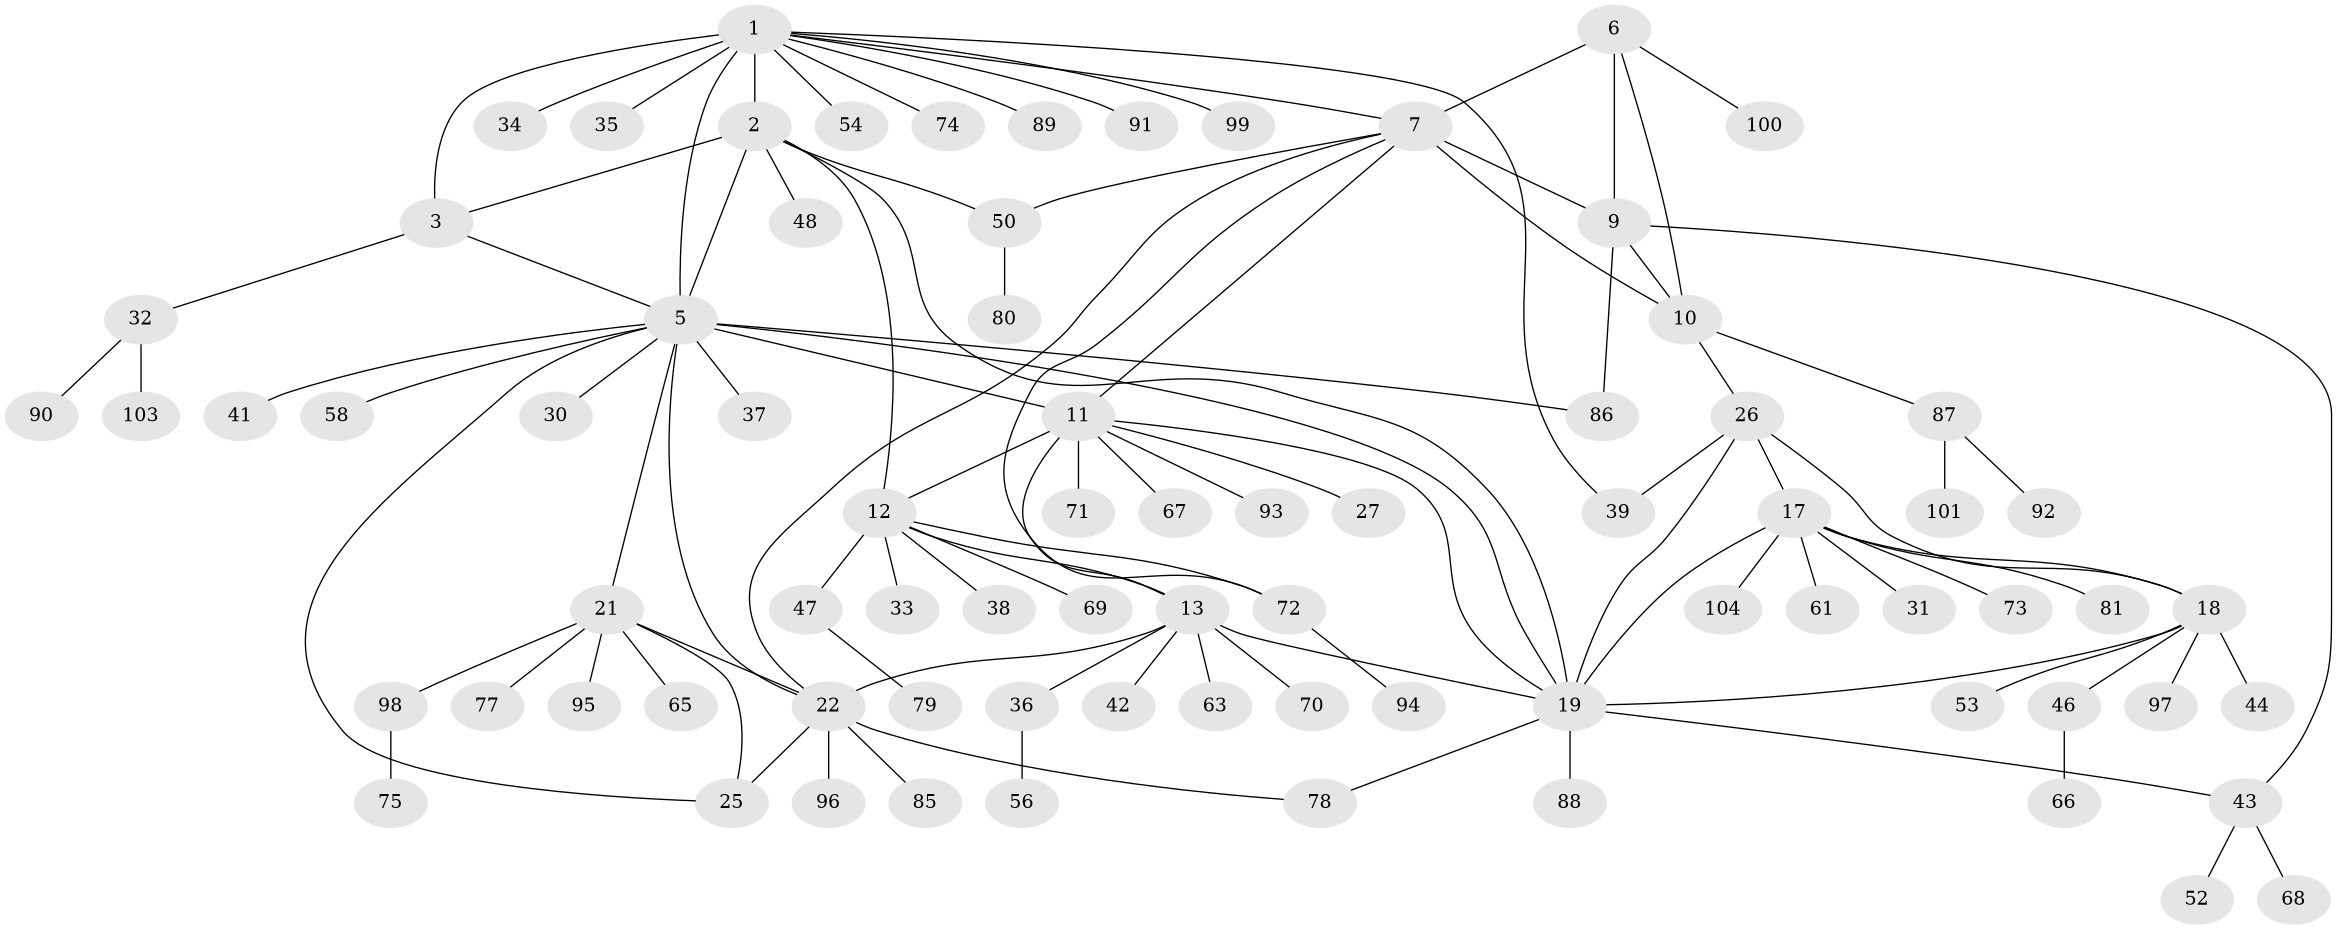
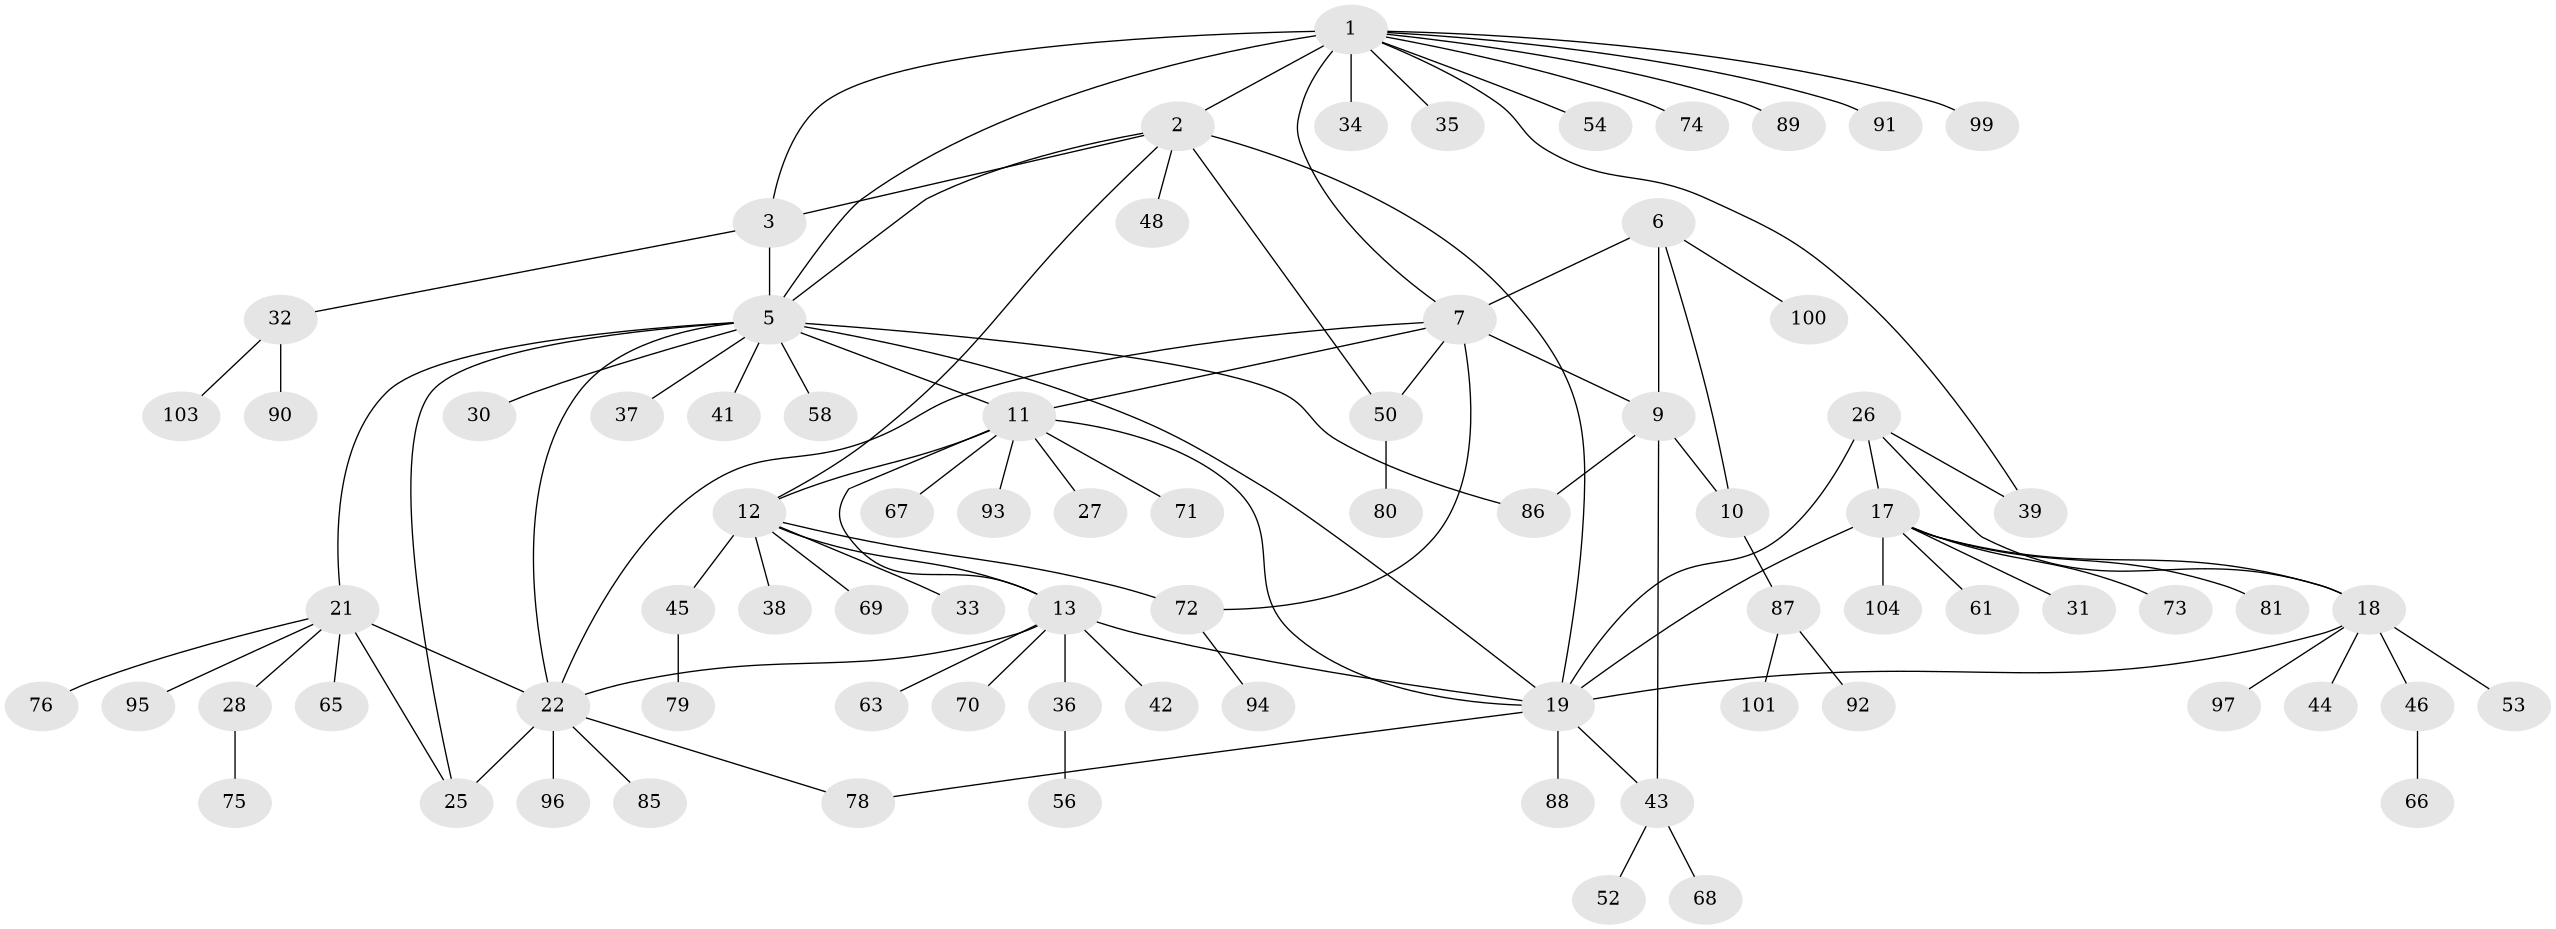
(1543, 231) -> none
(1716, 368) -> none
(806, 610) -> (678, 610)
(391, 706) -> (235, 706)
(488, 706) -> (42, 706)
